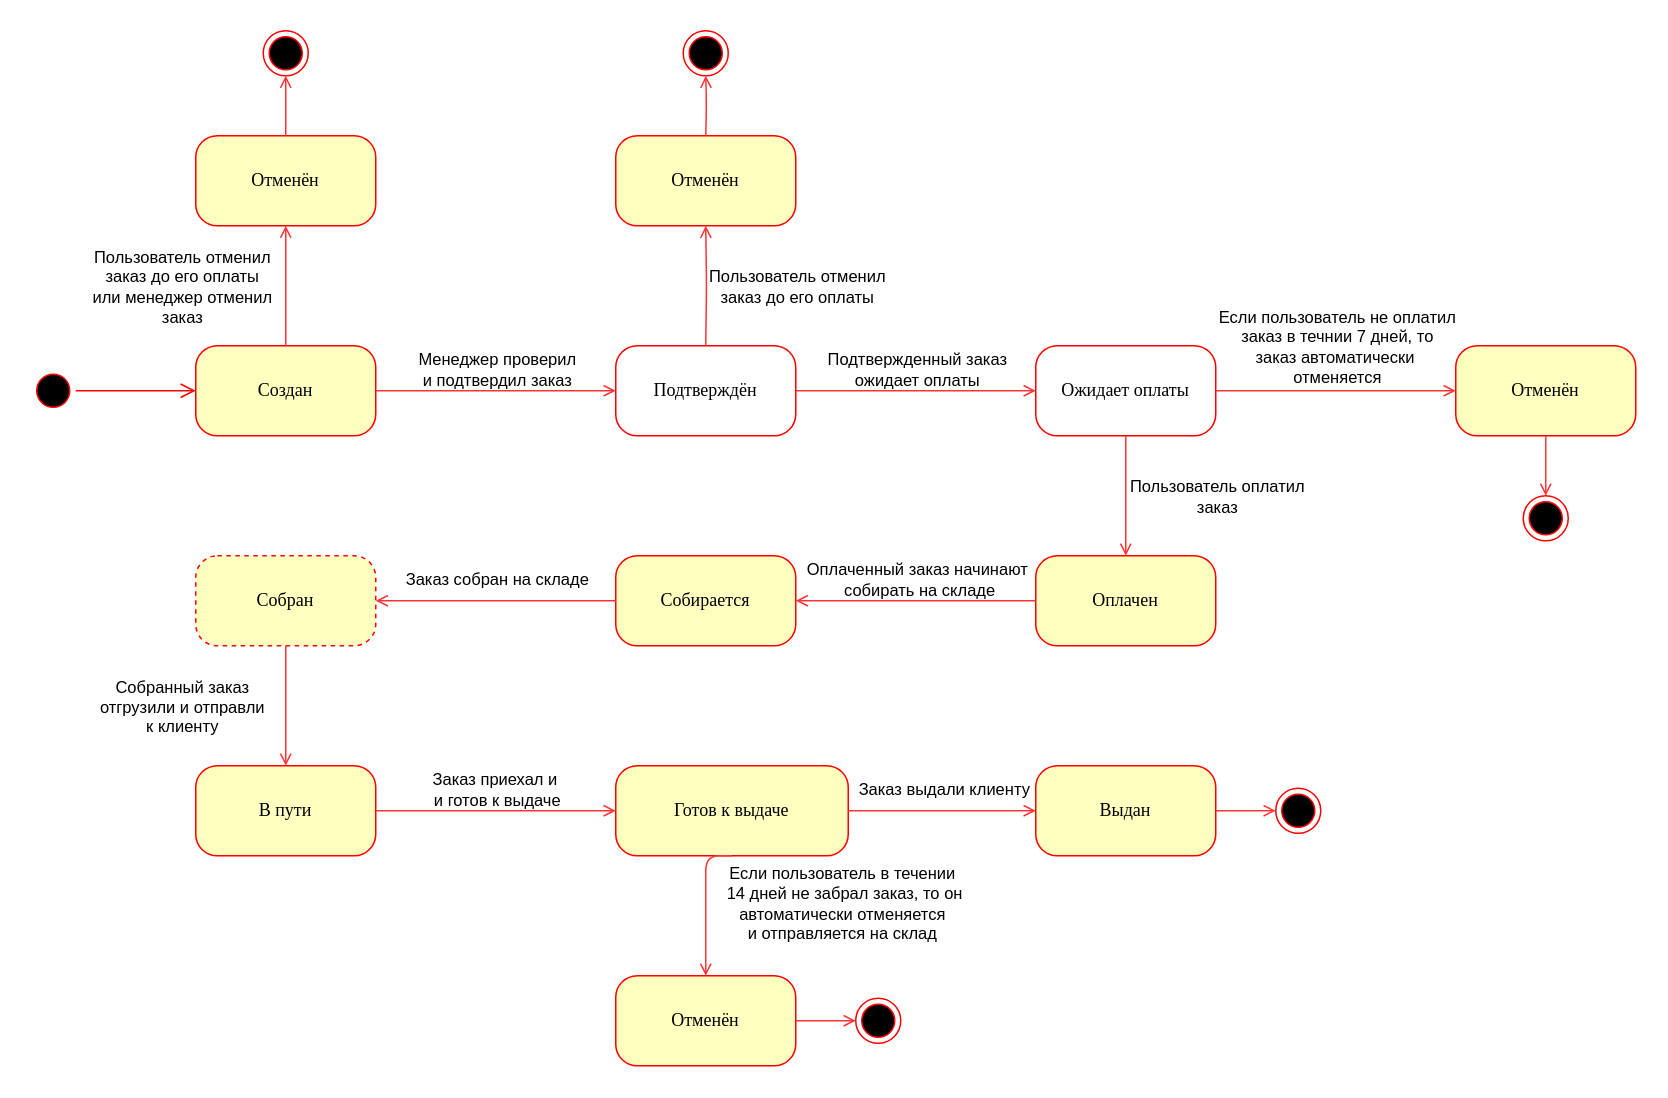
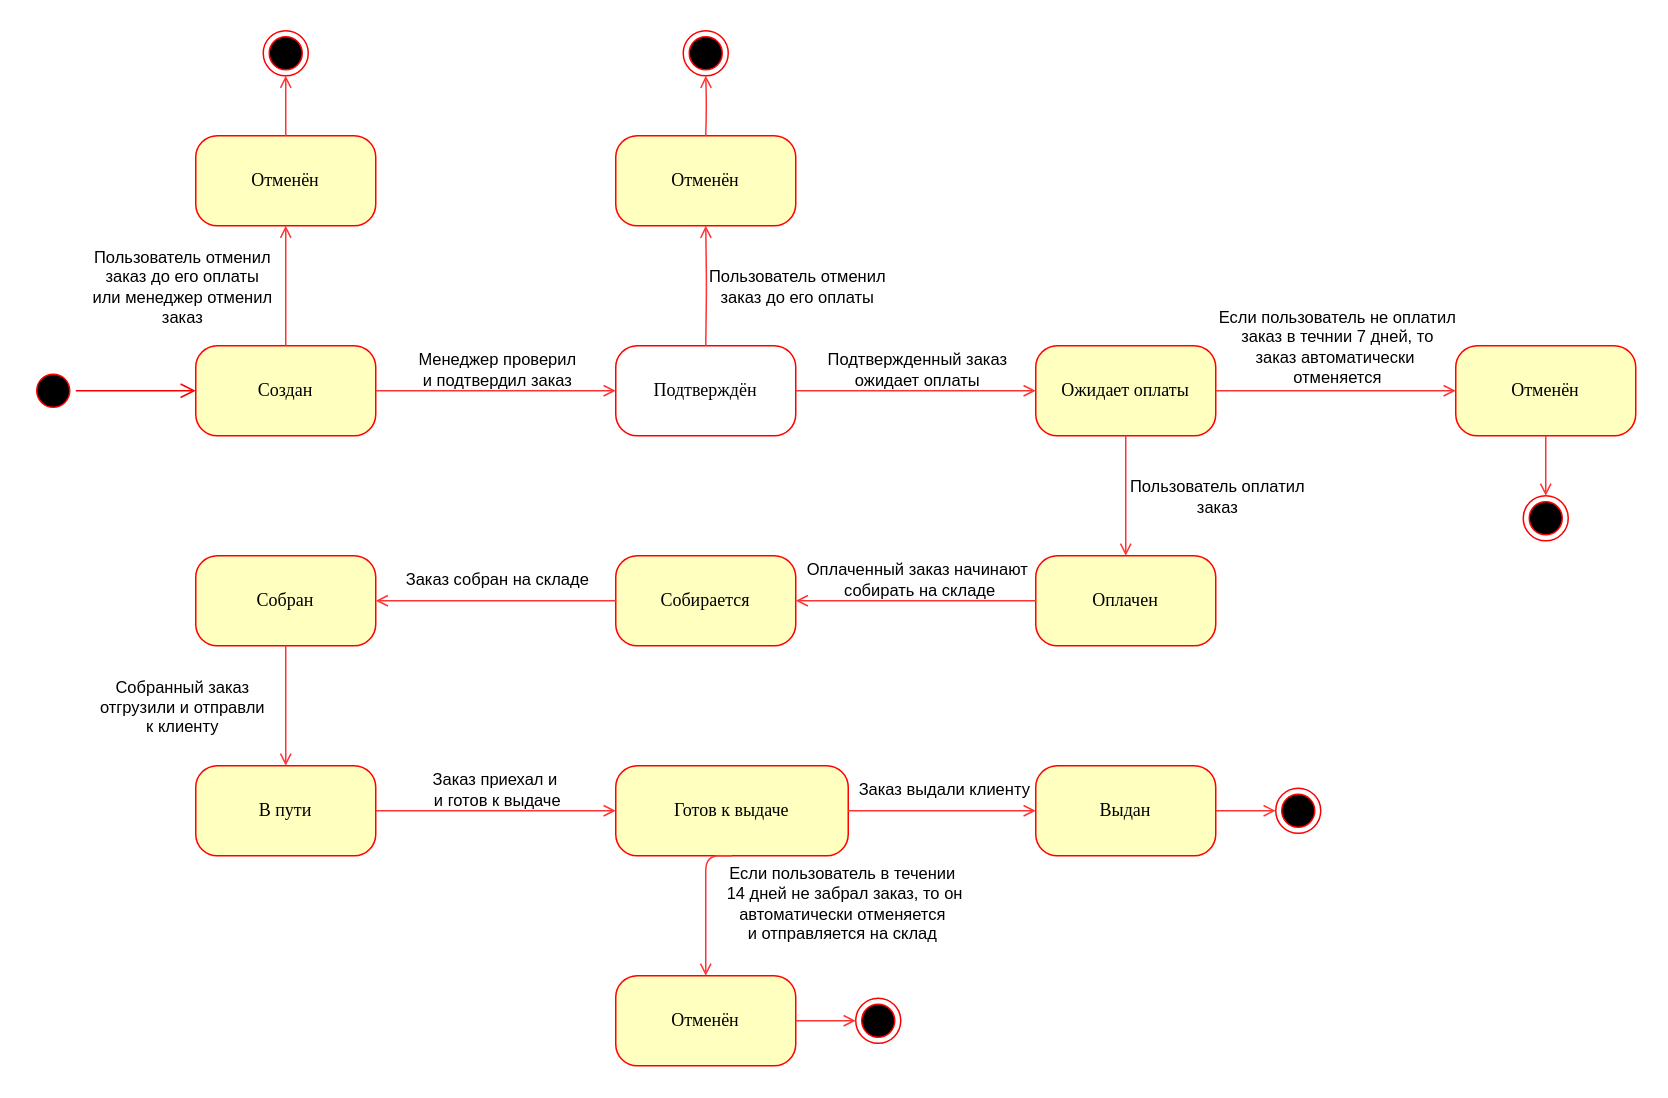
(1126, 391) -> (1126, 391)
(286, 601) -> (286, 601)
